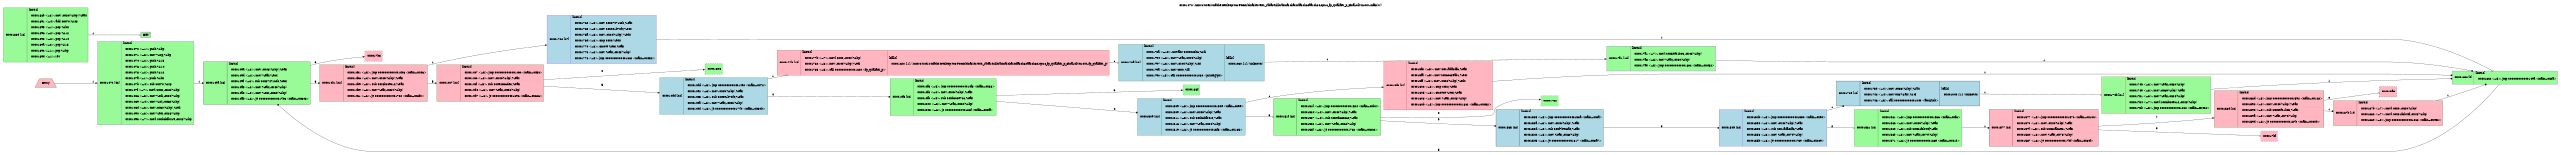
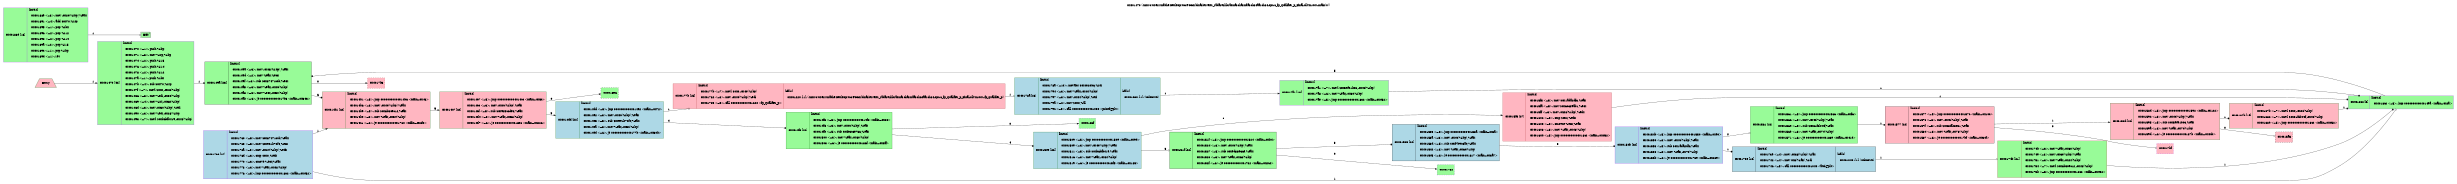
(46, 35) -> (46, 35)
(486, 54) -> (319, 132)
